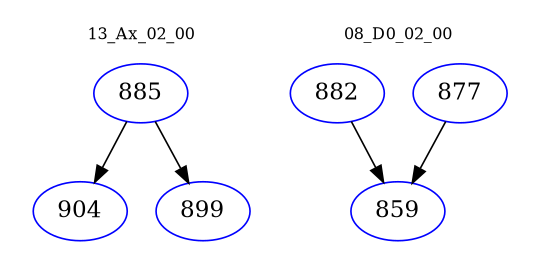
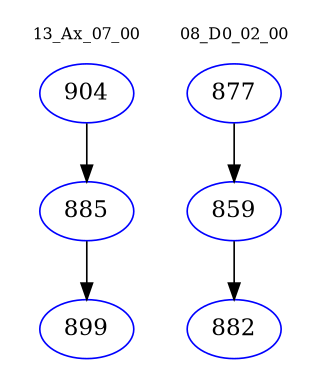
(142, 35) -> (87, 35)
(115, 145) -> (87, 144)
(364, 145) -> (234, 262)
